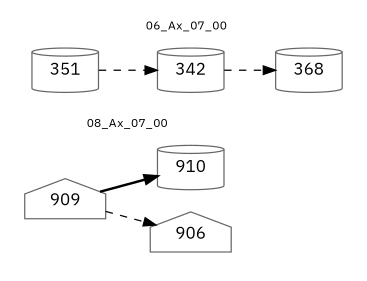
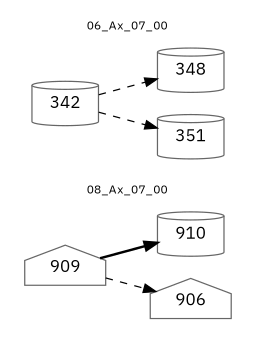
(122, 70) -> (122, 119)
(309, 70) -> (191, 70)
